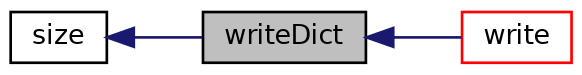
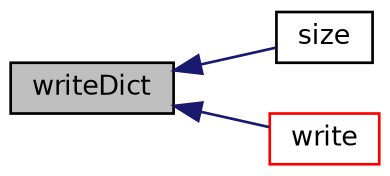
(168, 37) -> (238, 56)
